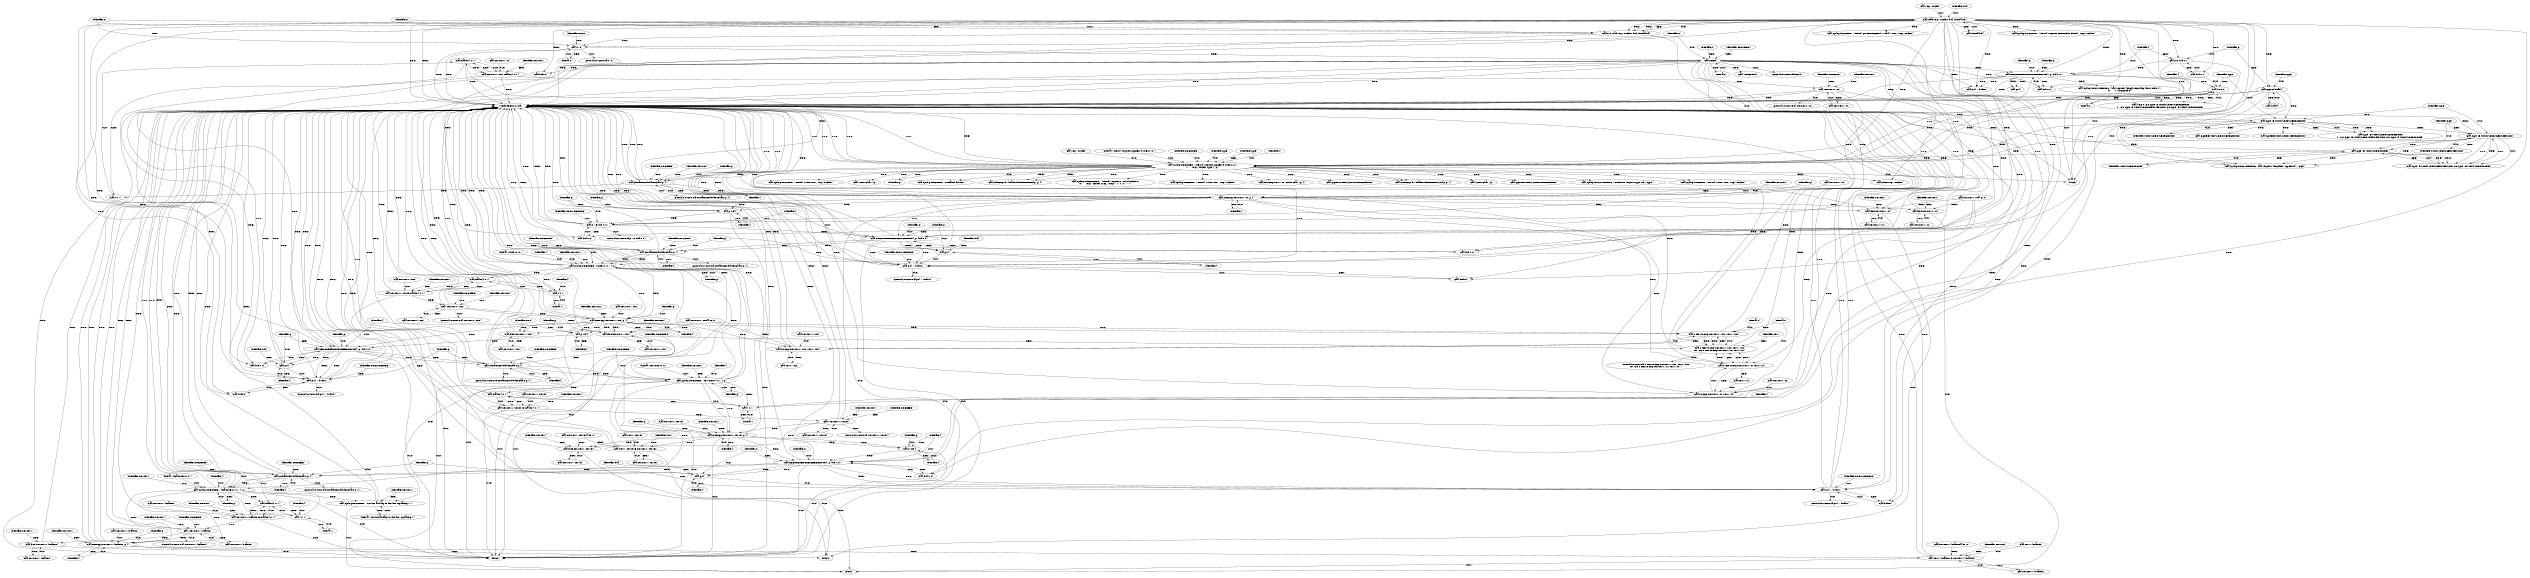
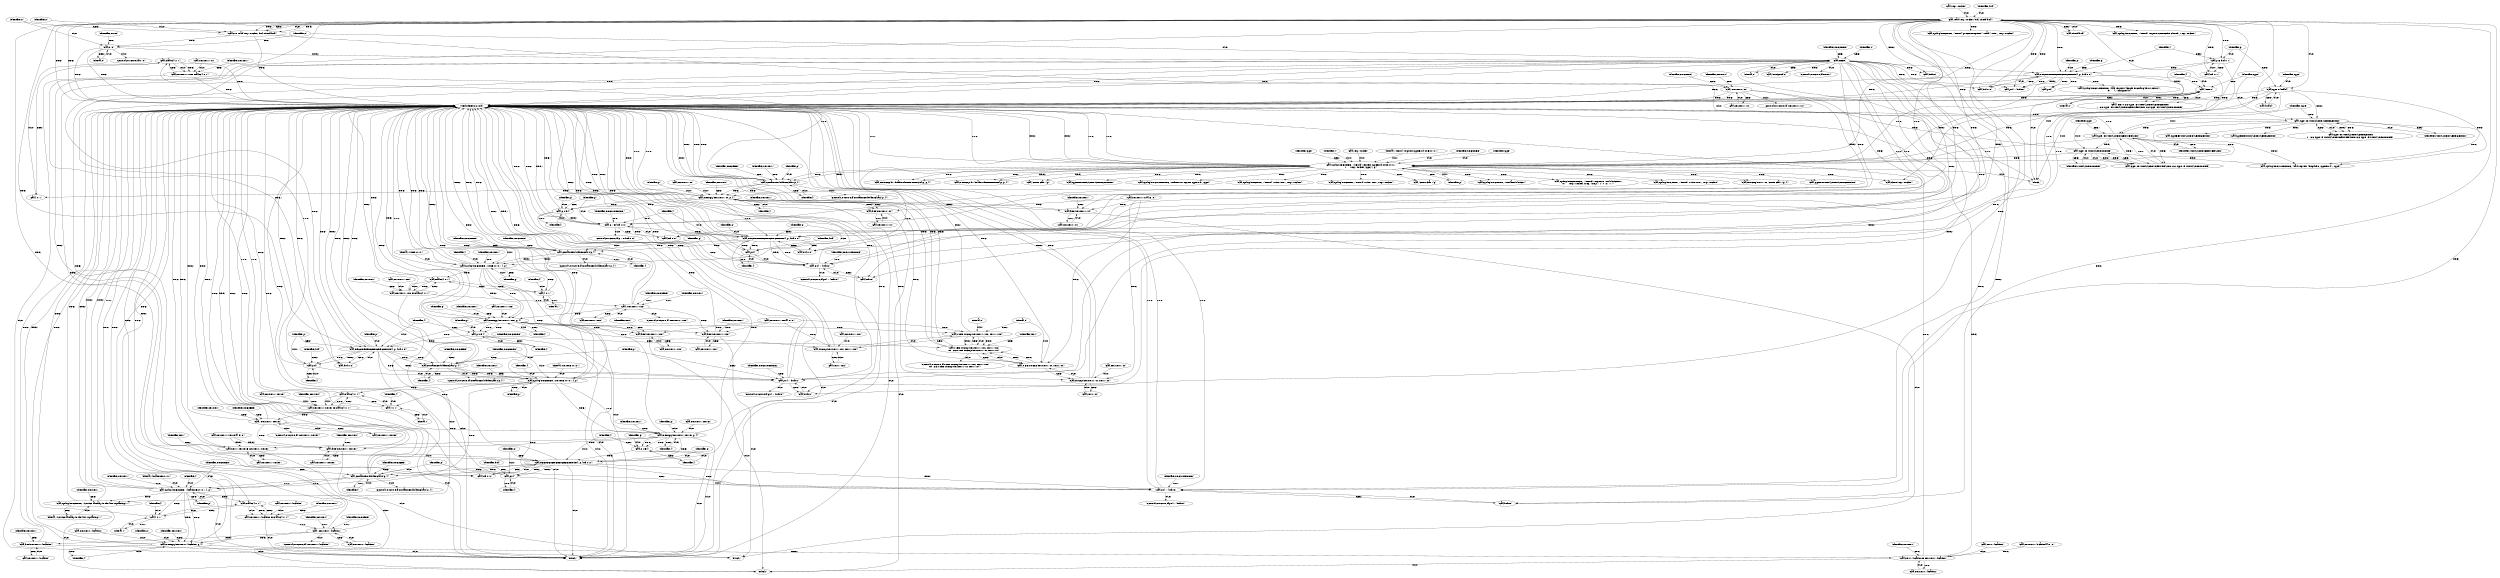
(2270, 54) -> (2312, 54)
(1741, 372) -> (1091, 387)
(632, 435) -> none
